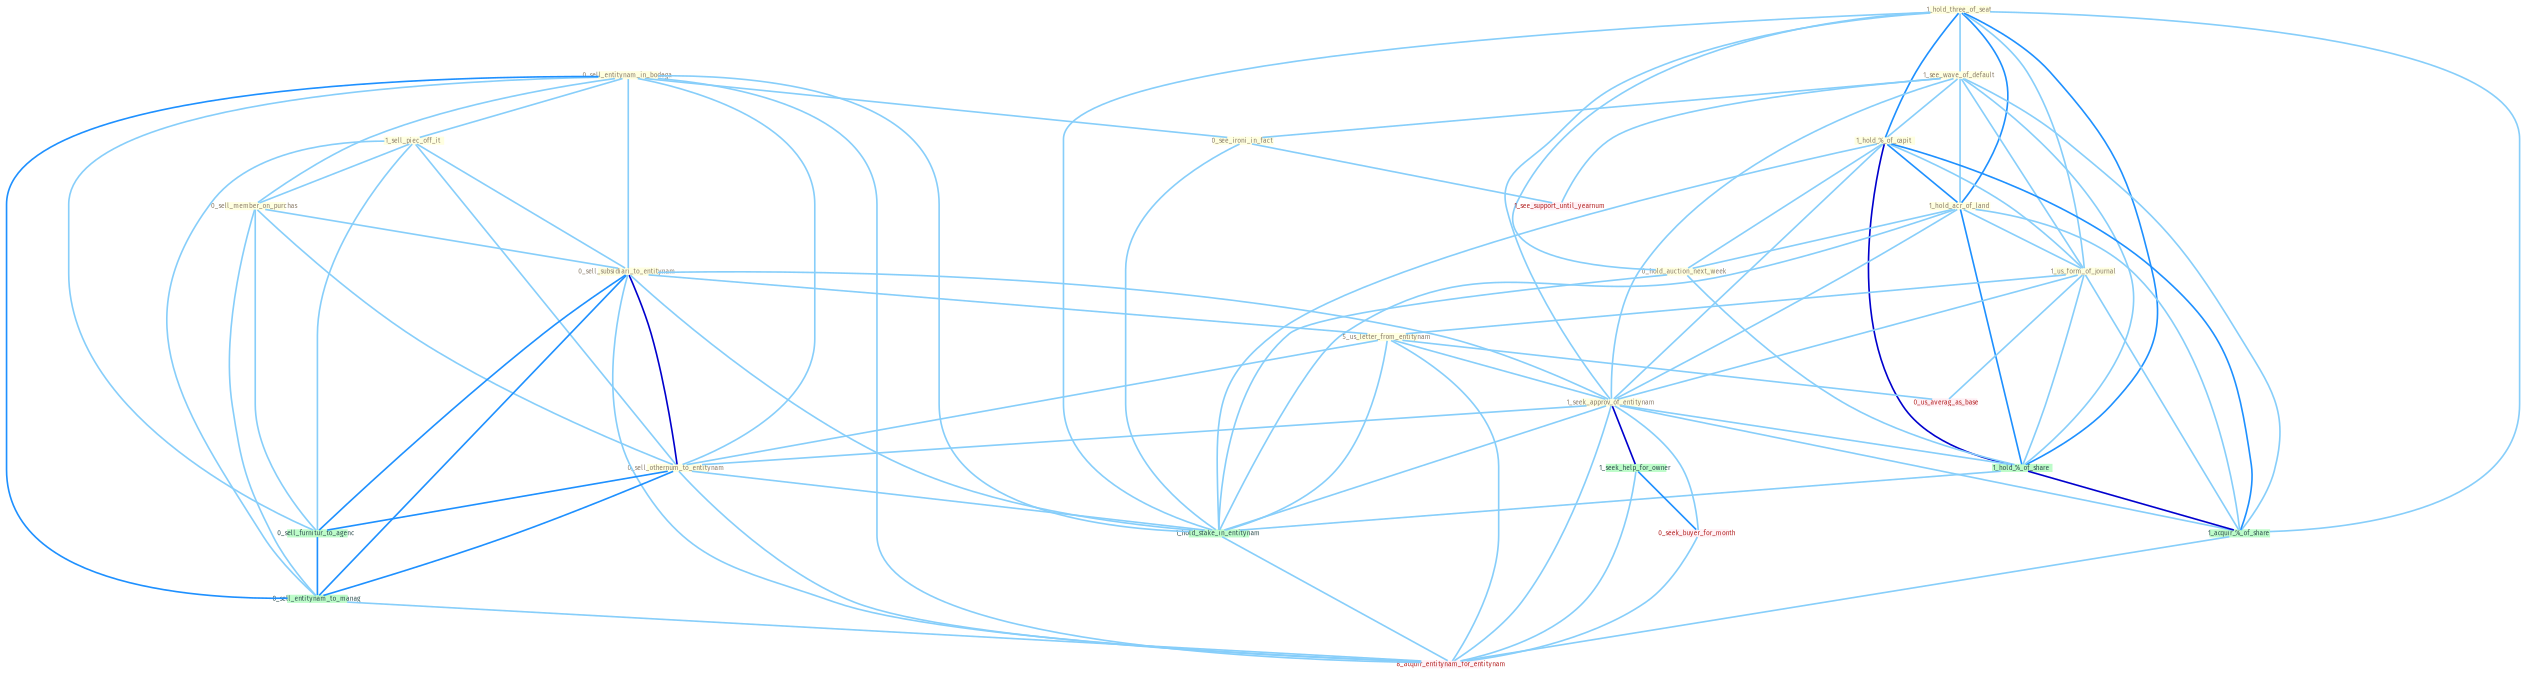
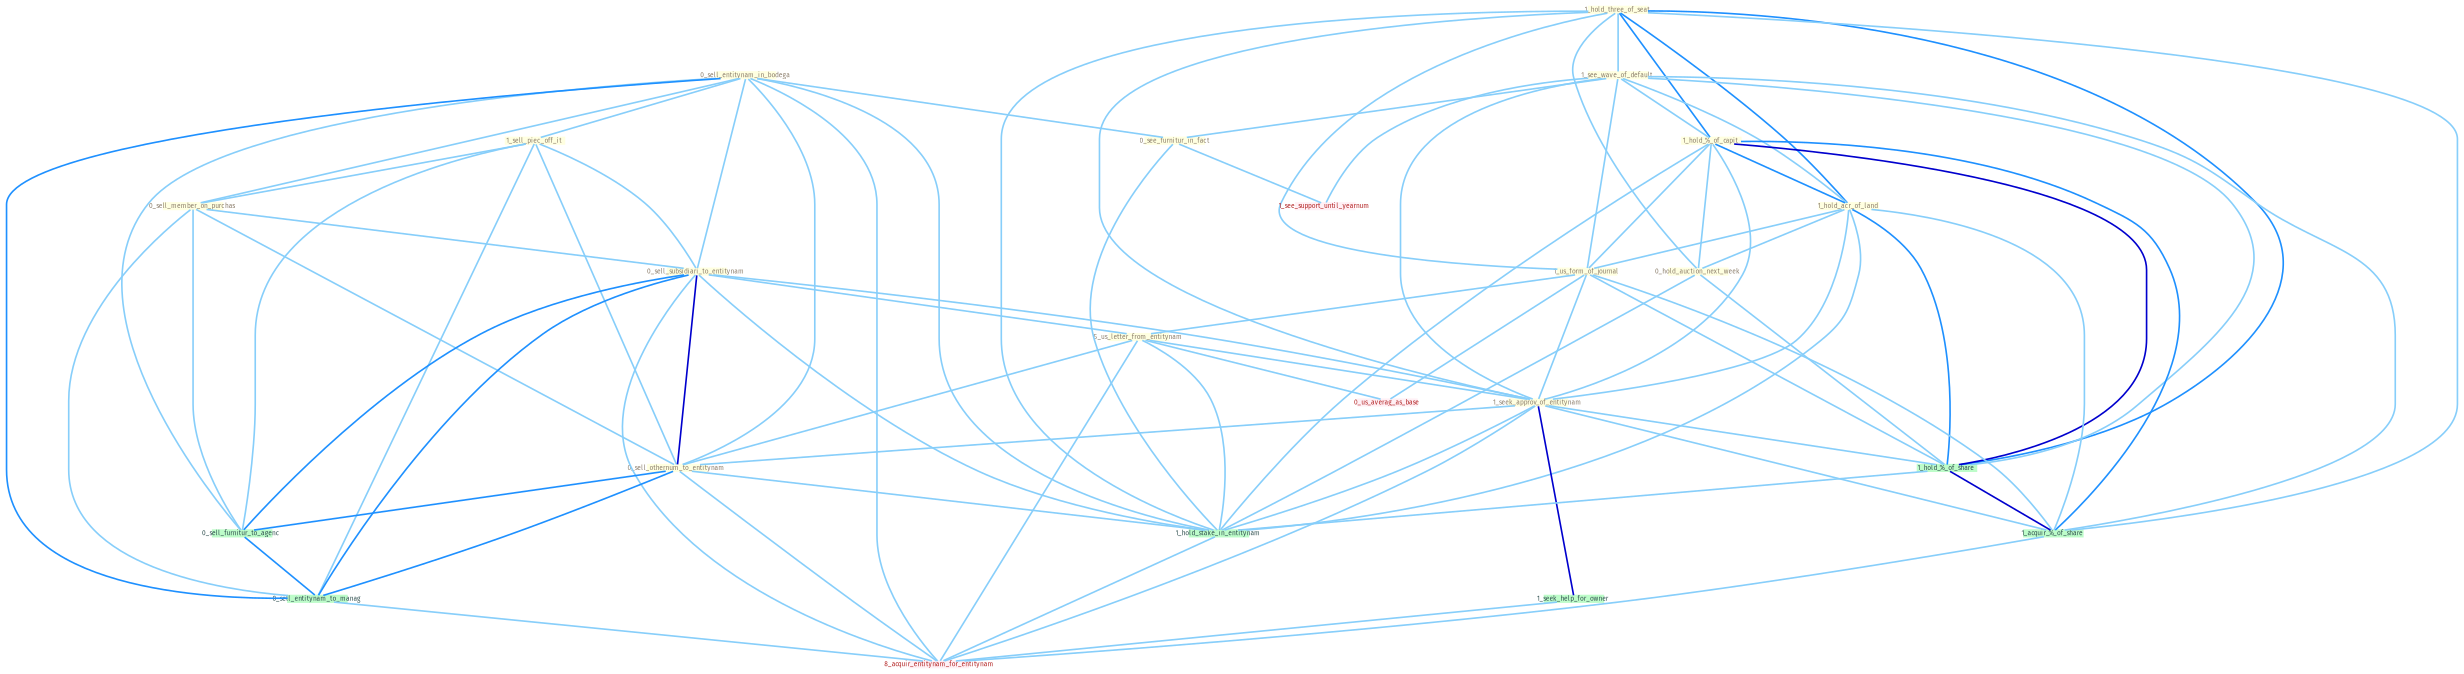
(1243, 141) -> (1175, 141)
(1698, 533) -> none
